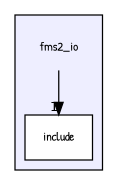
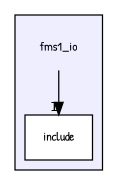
(59, 48) -> (59, 48)
